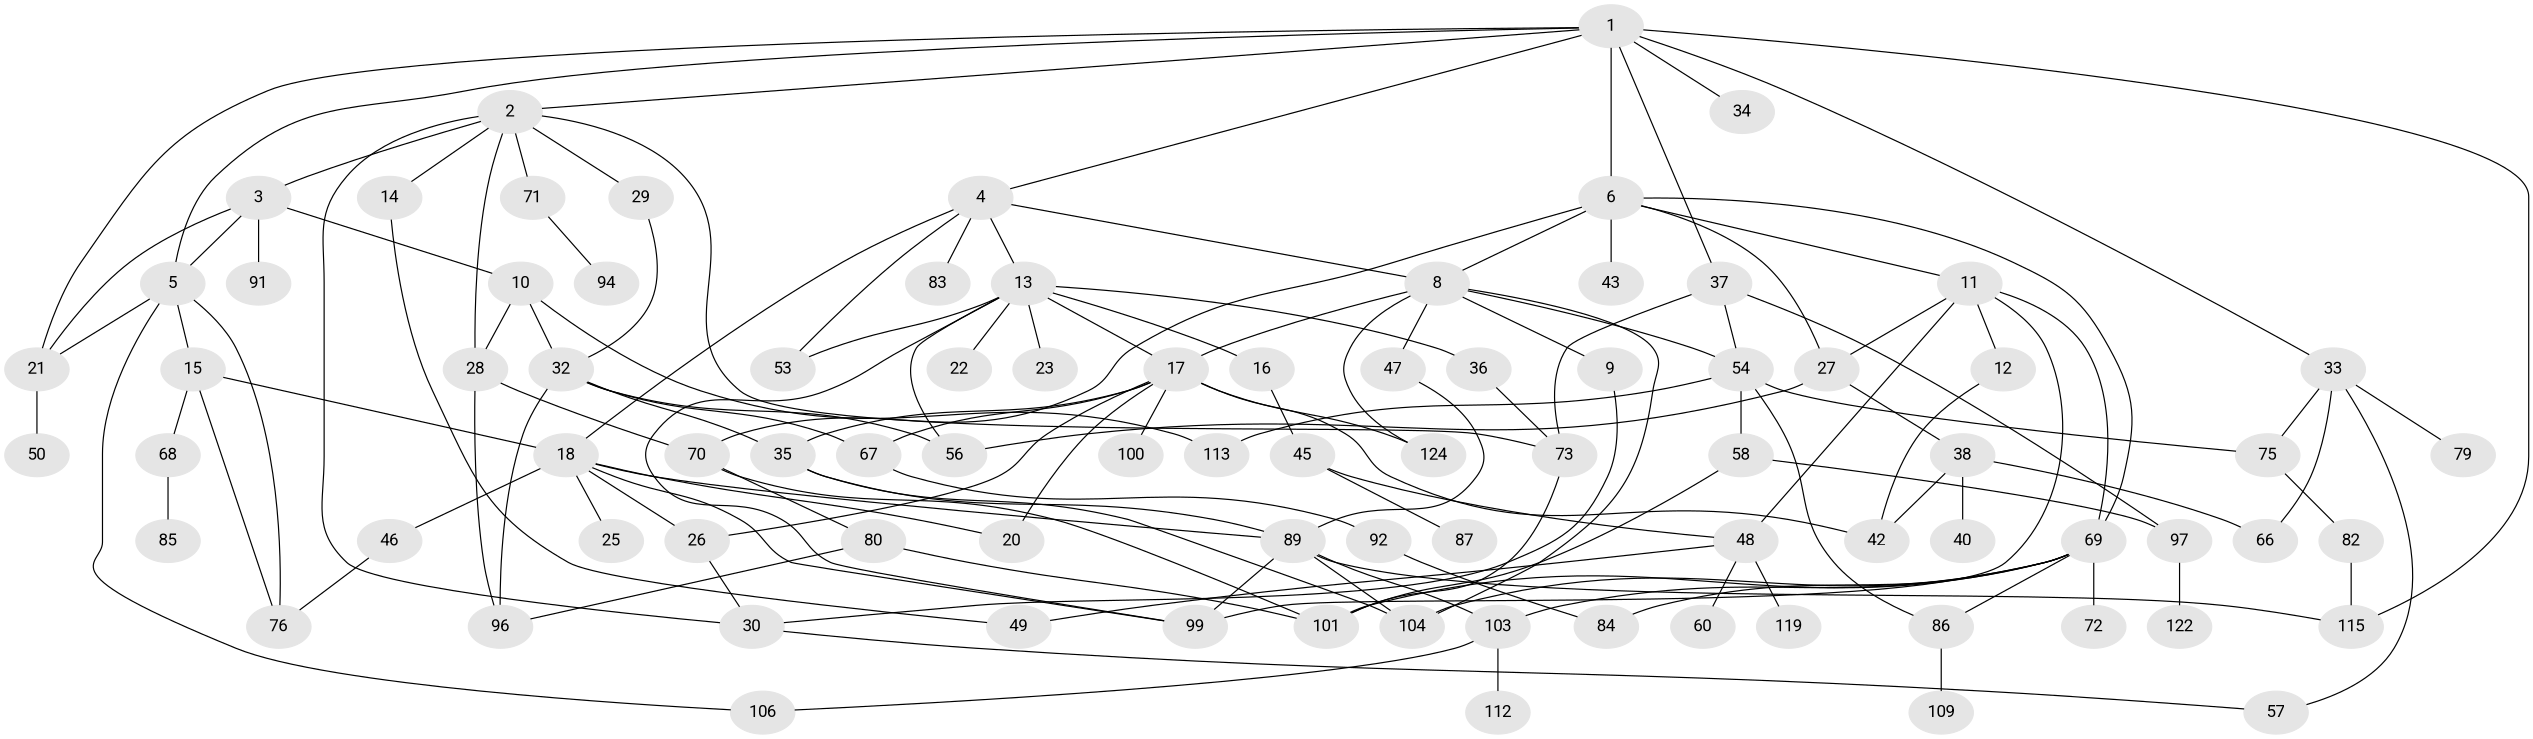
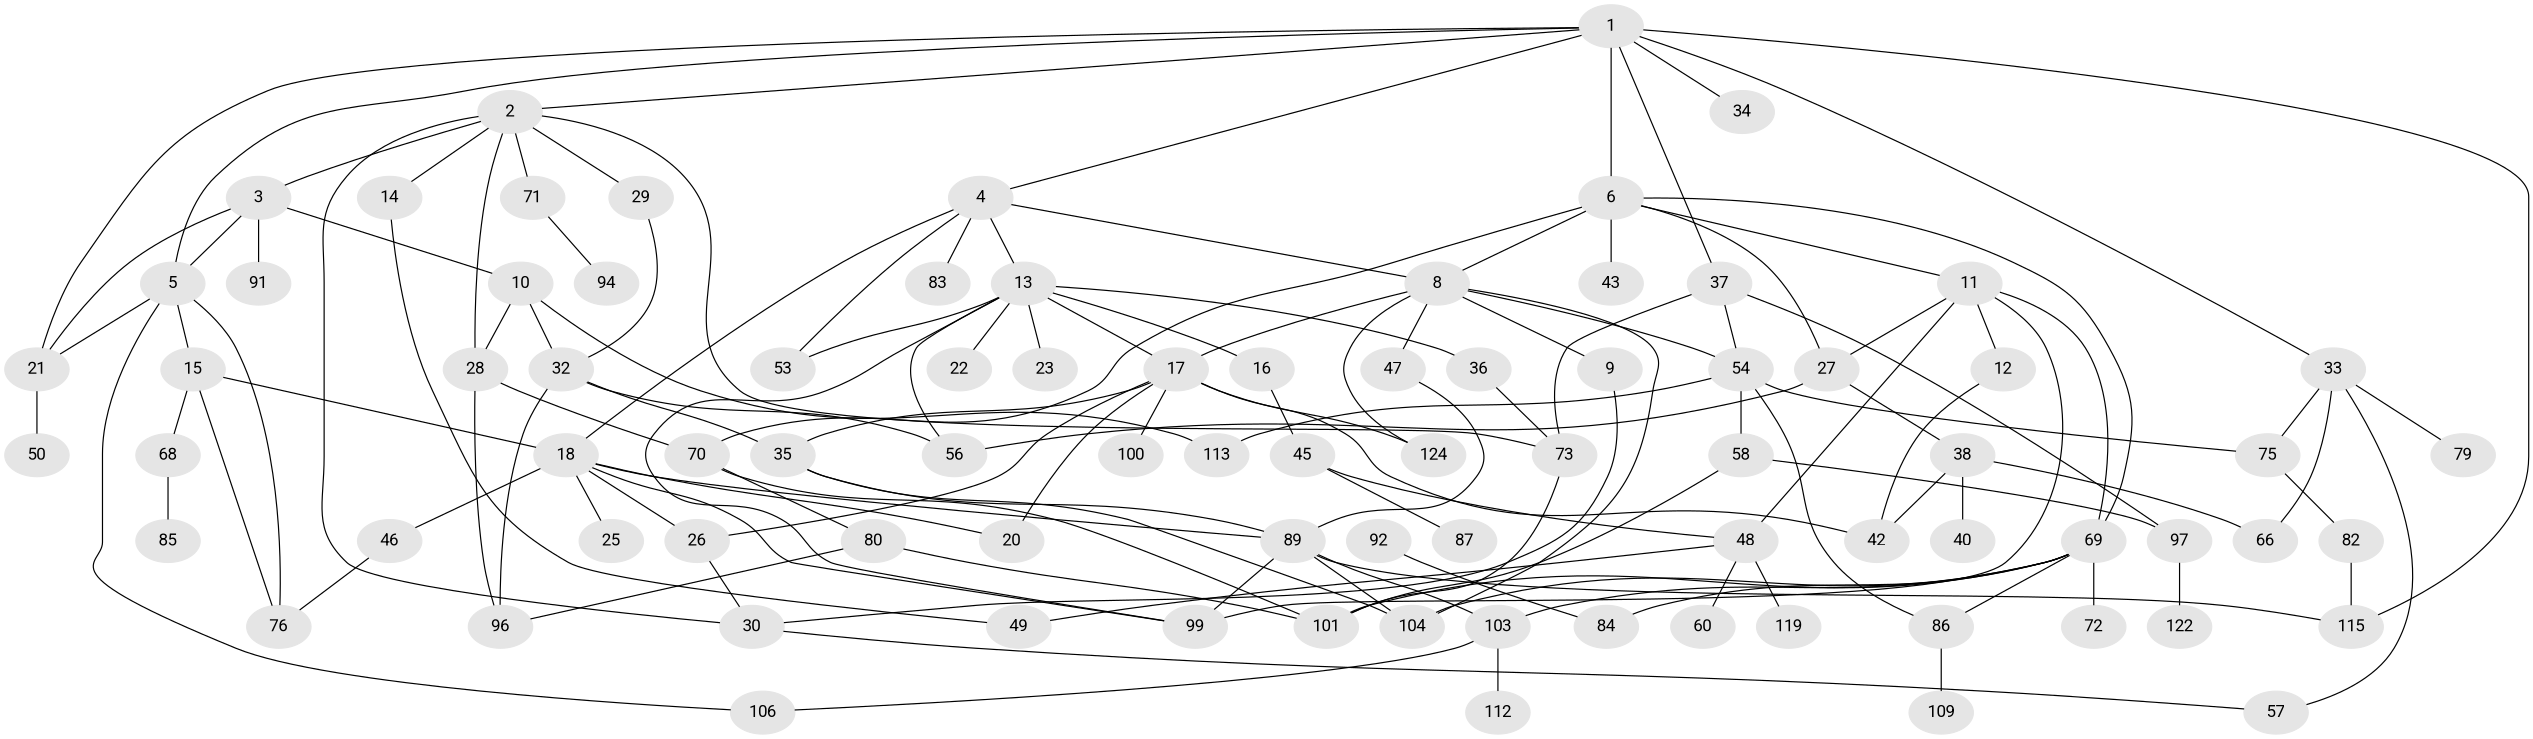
(869, 455) -> none
